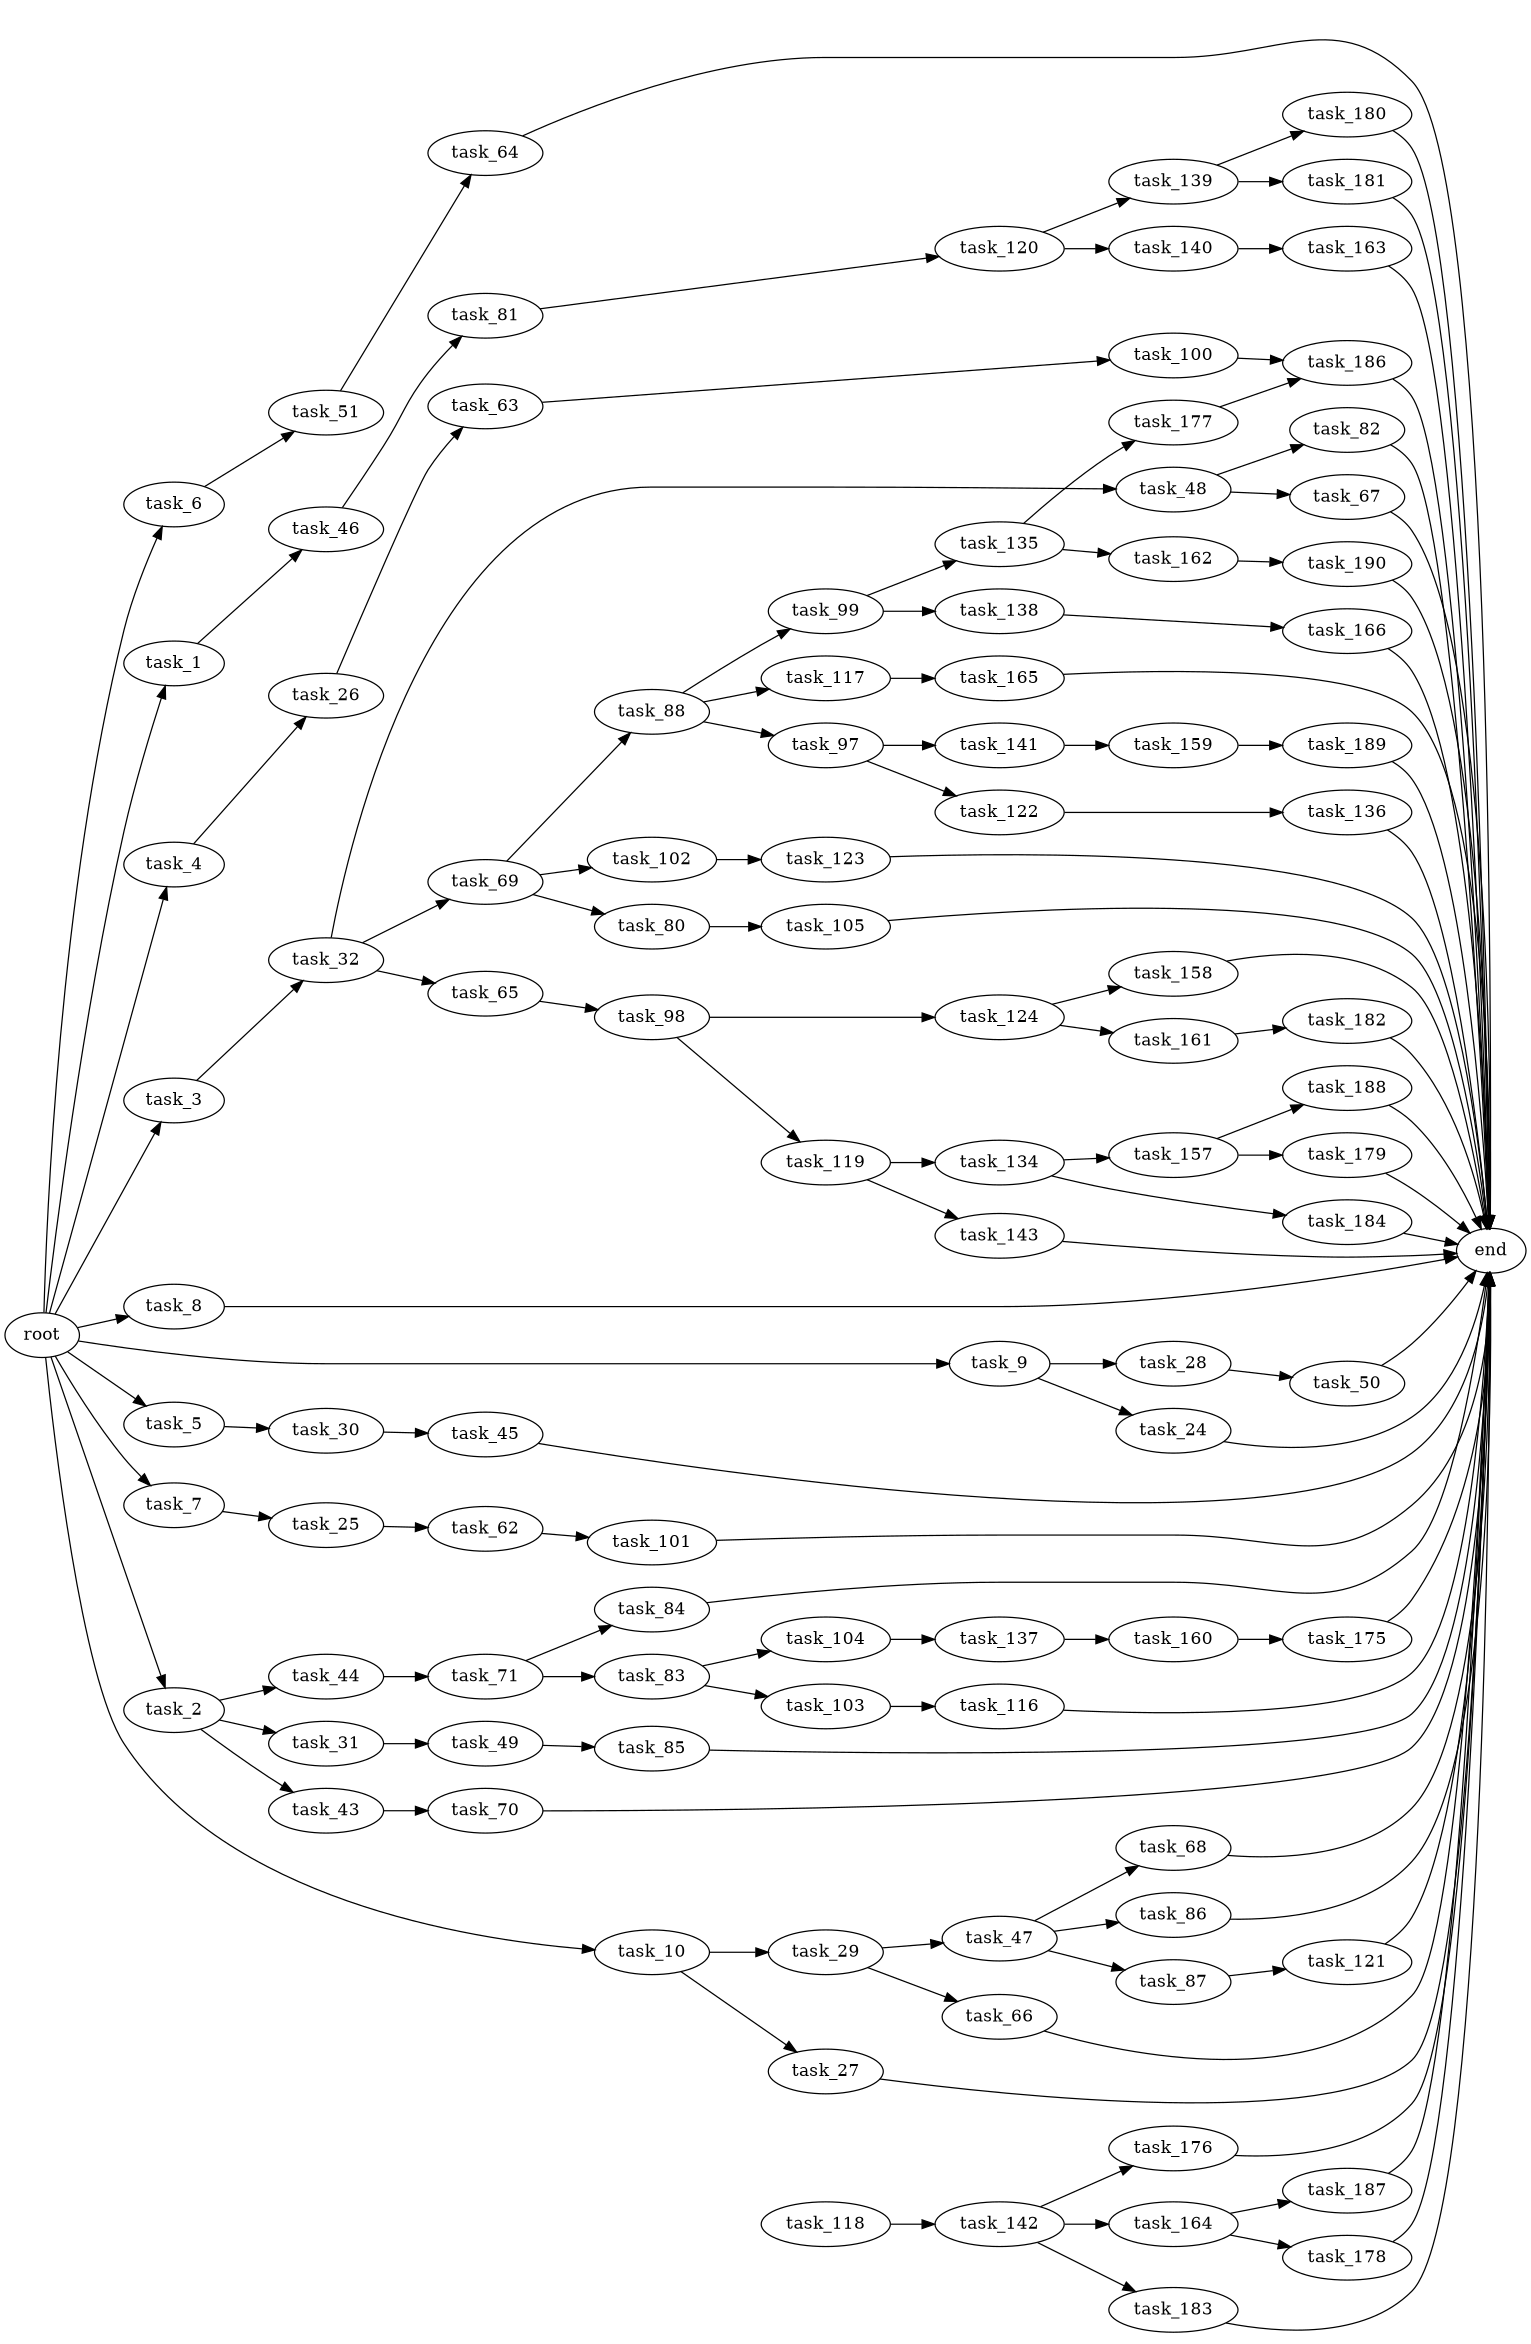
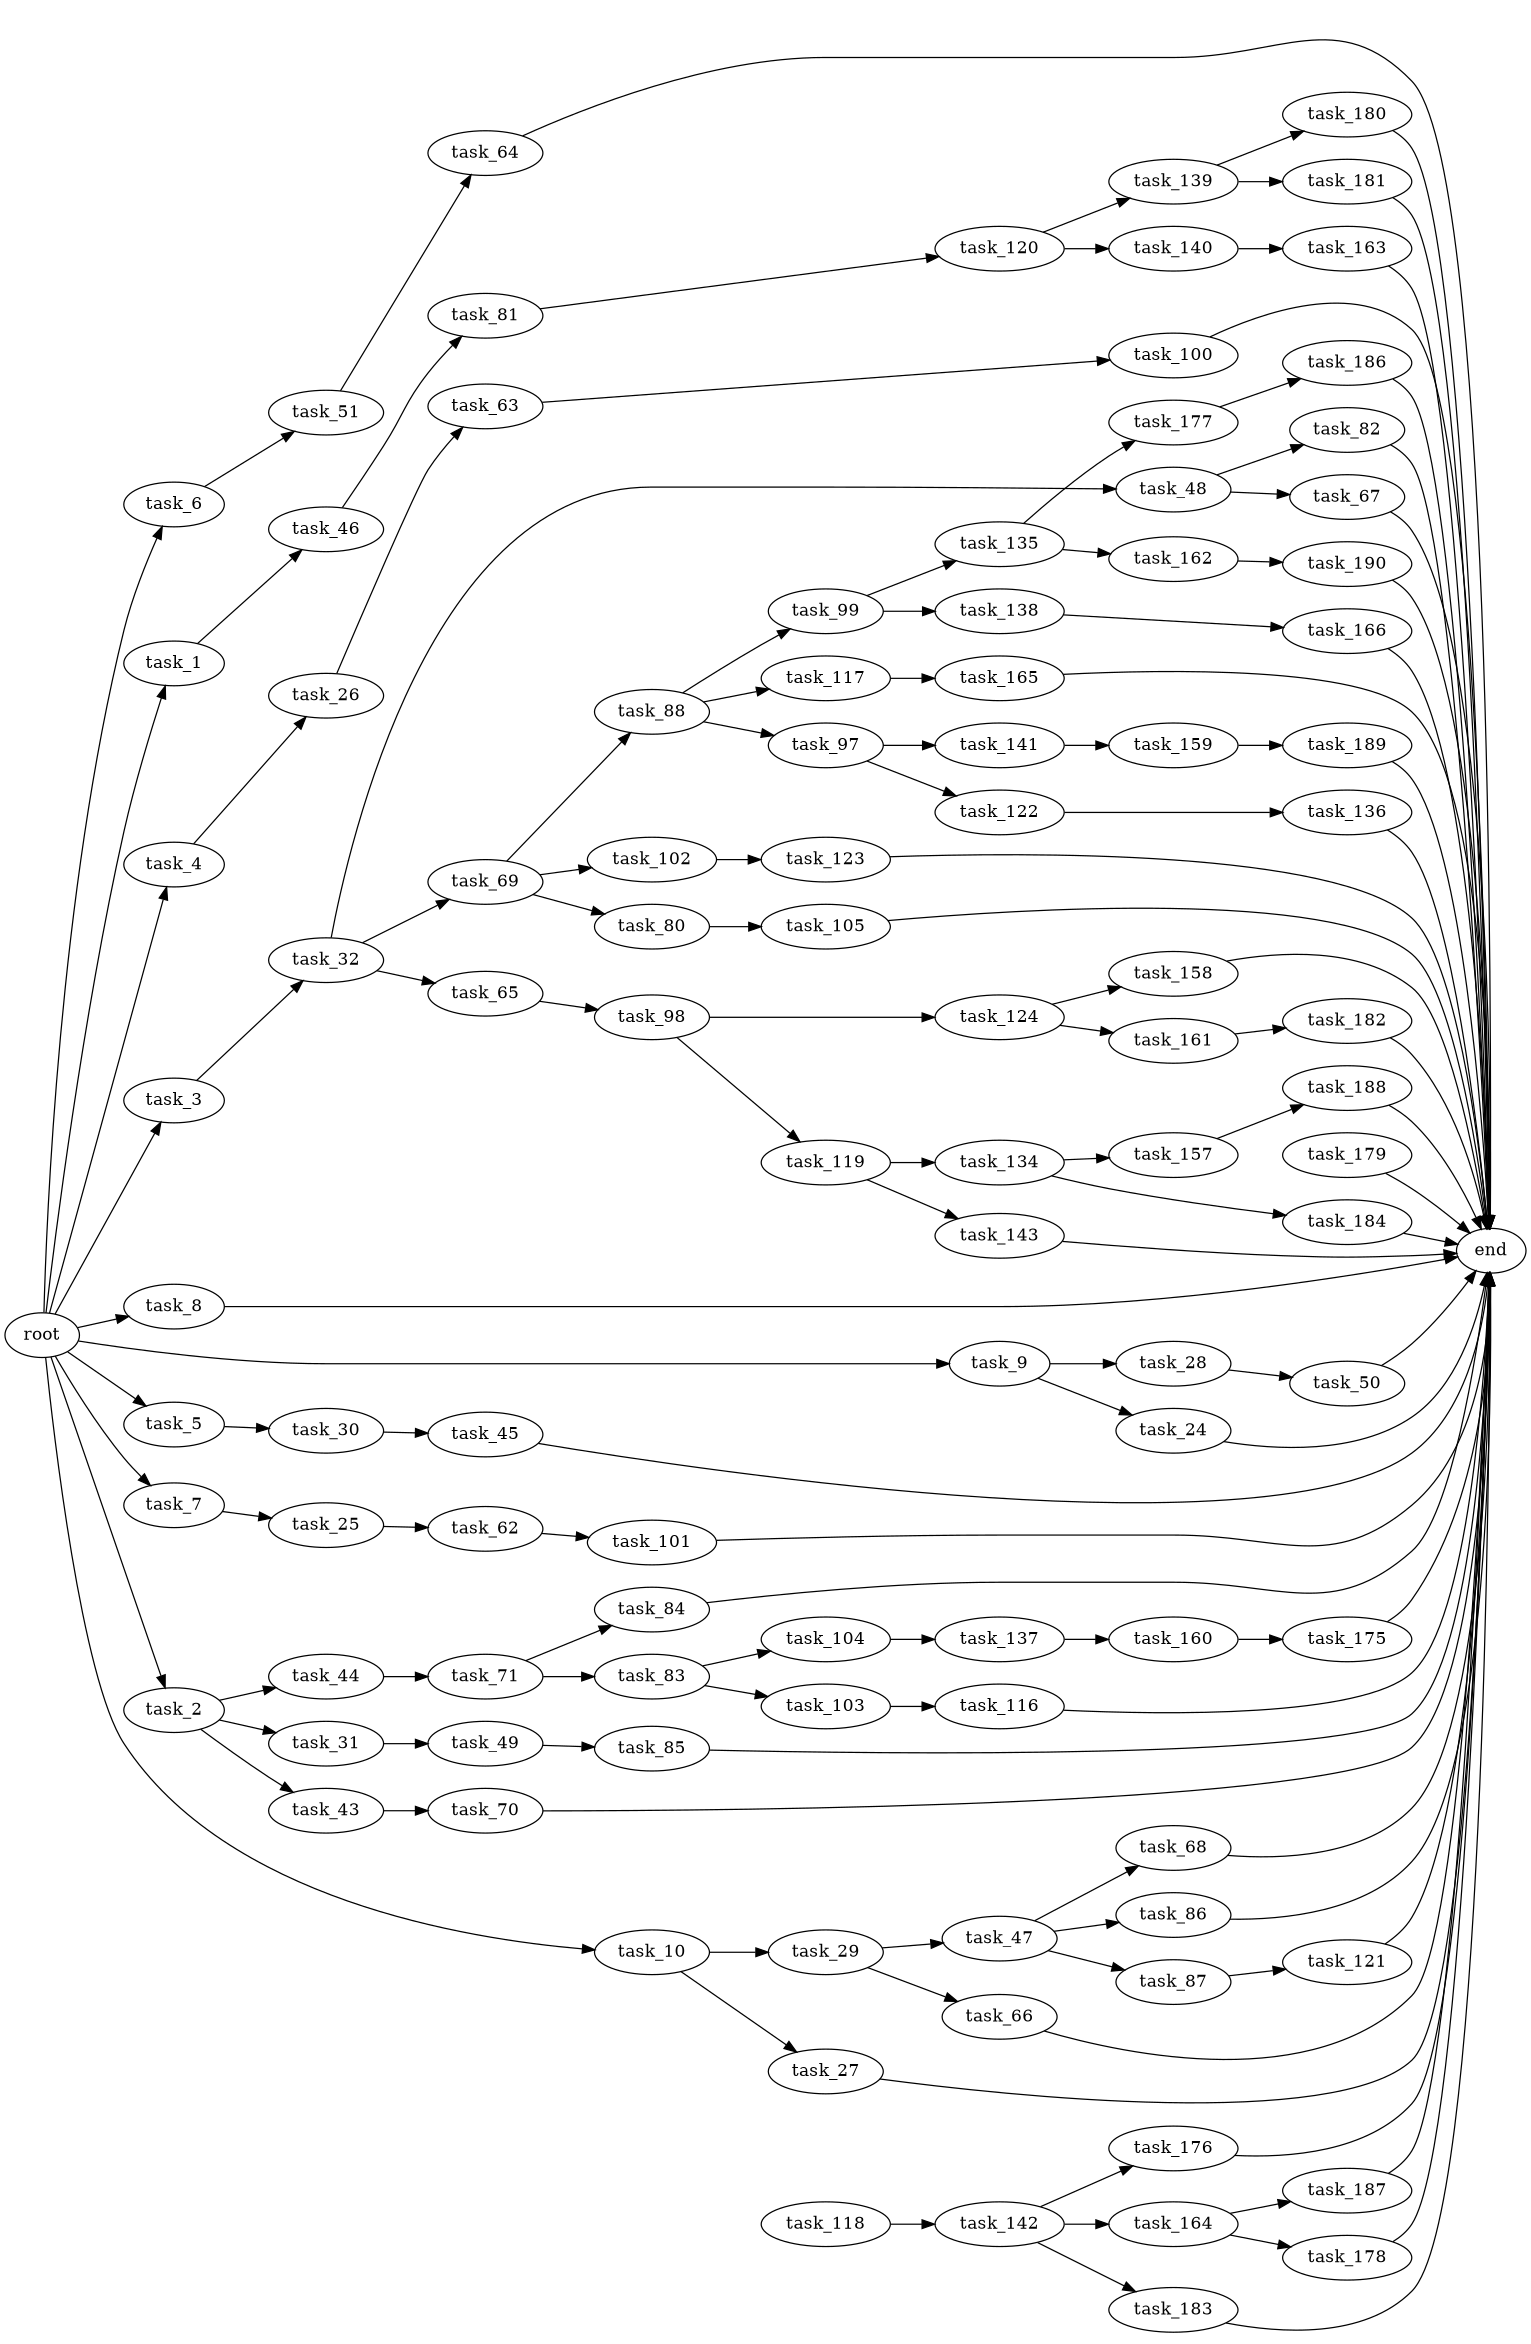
(1254, 359) -> (1470, 662)
(1254, 1155) -> none
